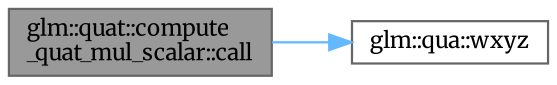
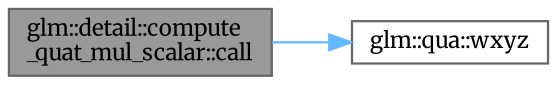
(140, 42) -> (140, 42)
